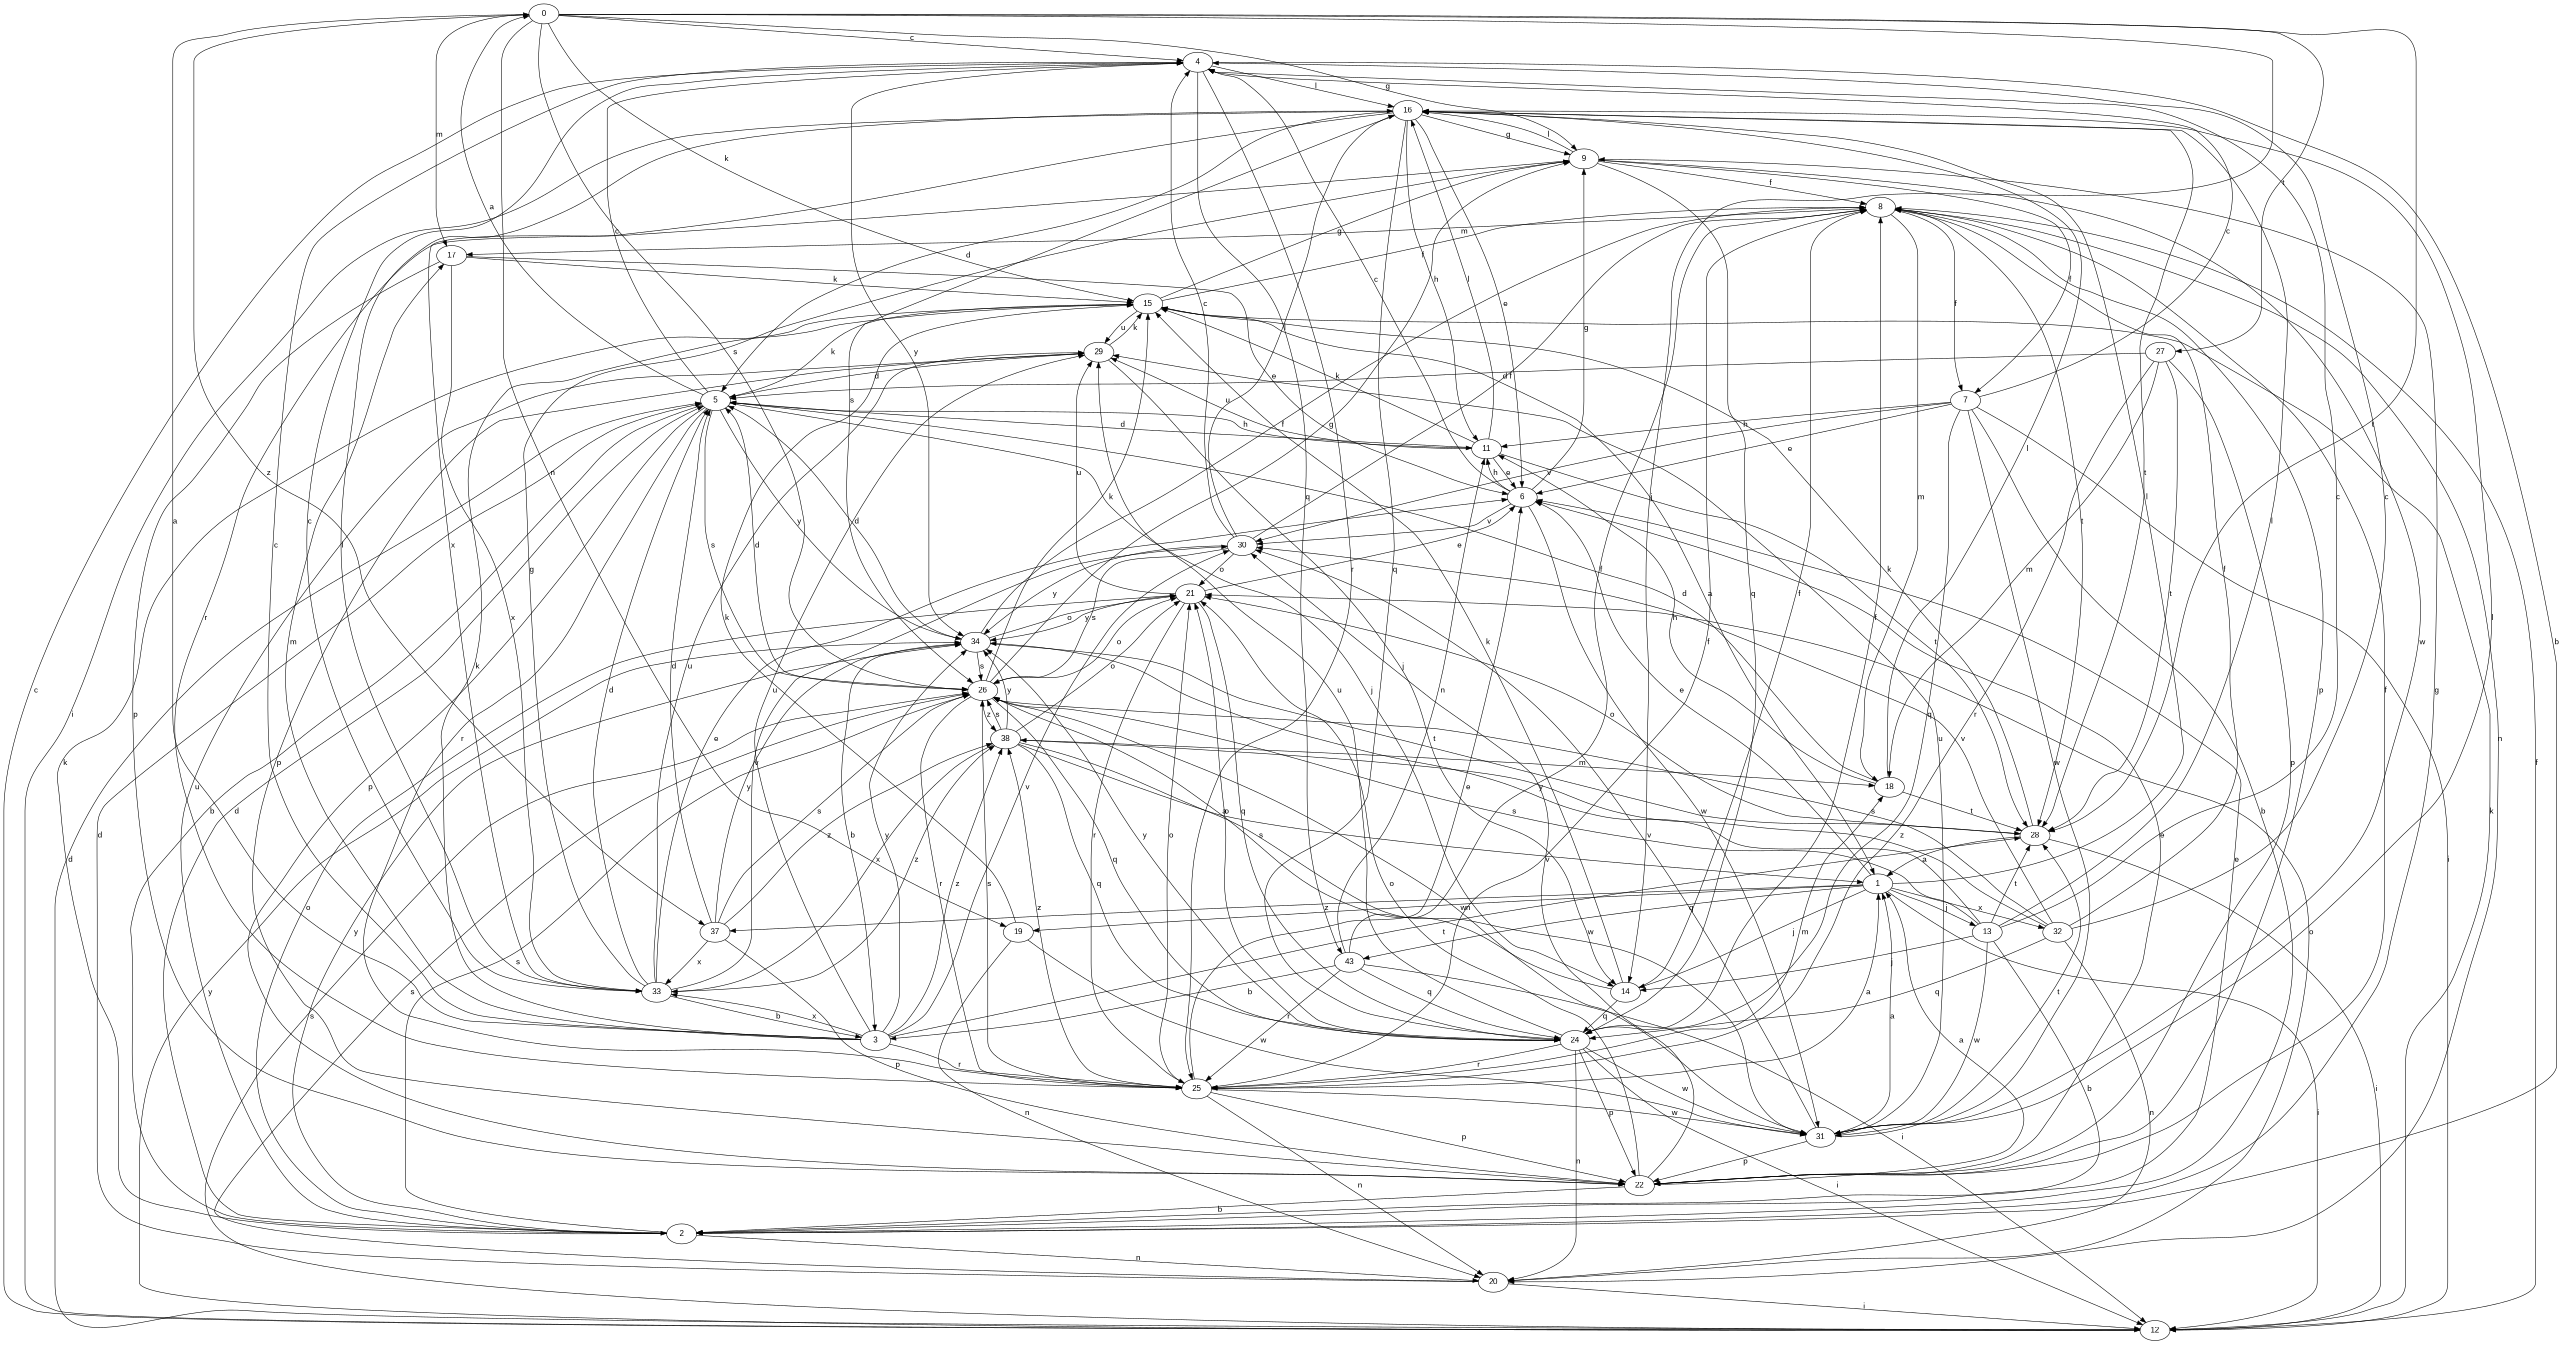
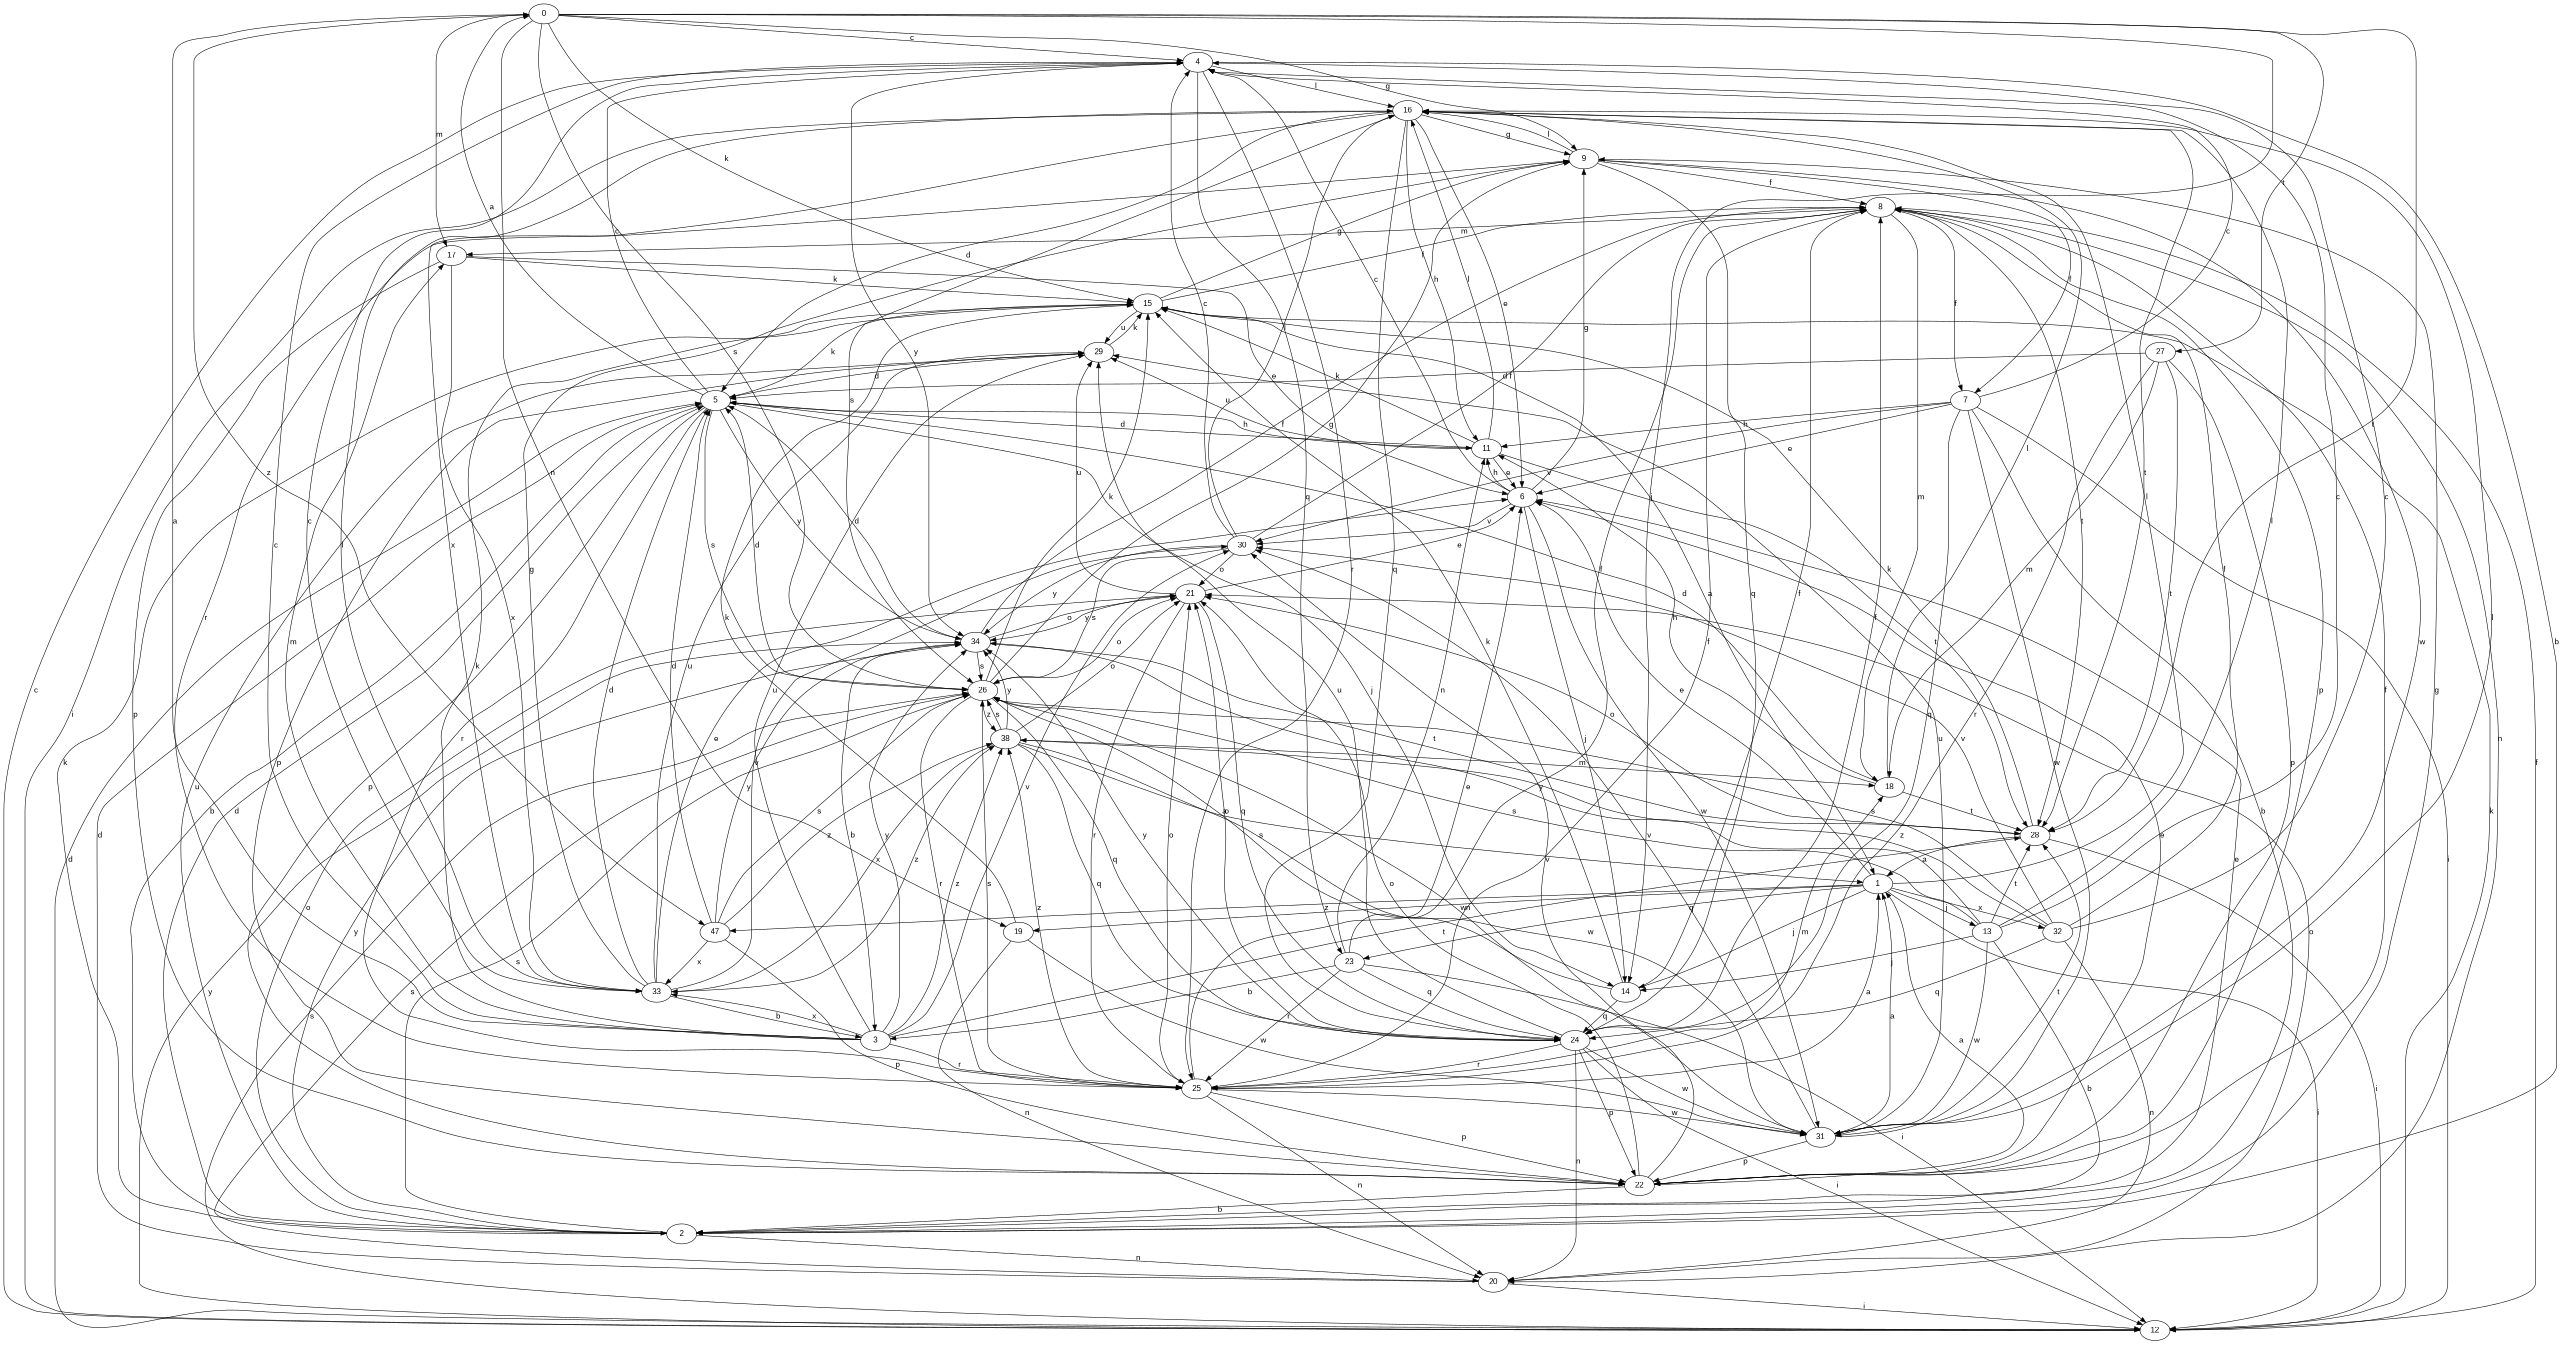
(1392, 655) -> (1582, 740)
(715, 932) -> (715, 932)
(1349, 962) -> (1349, 962)
